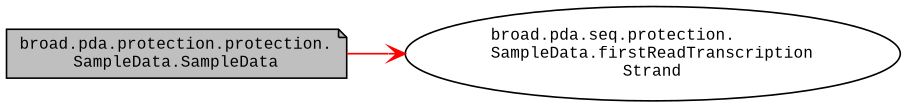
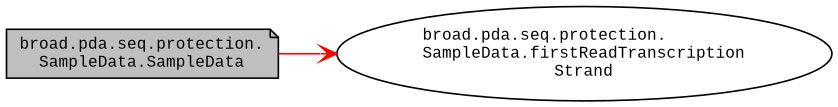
(177, 54) -> (142, 54)
